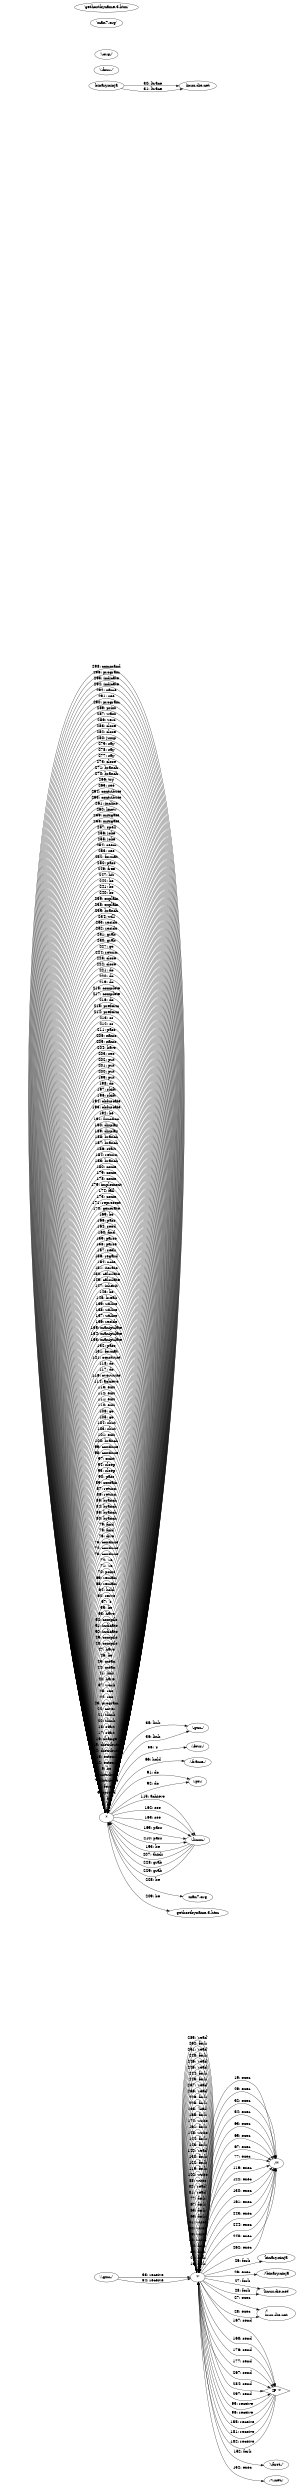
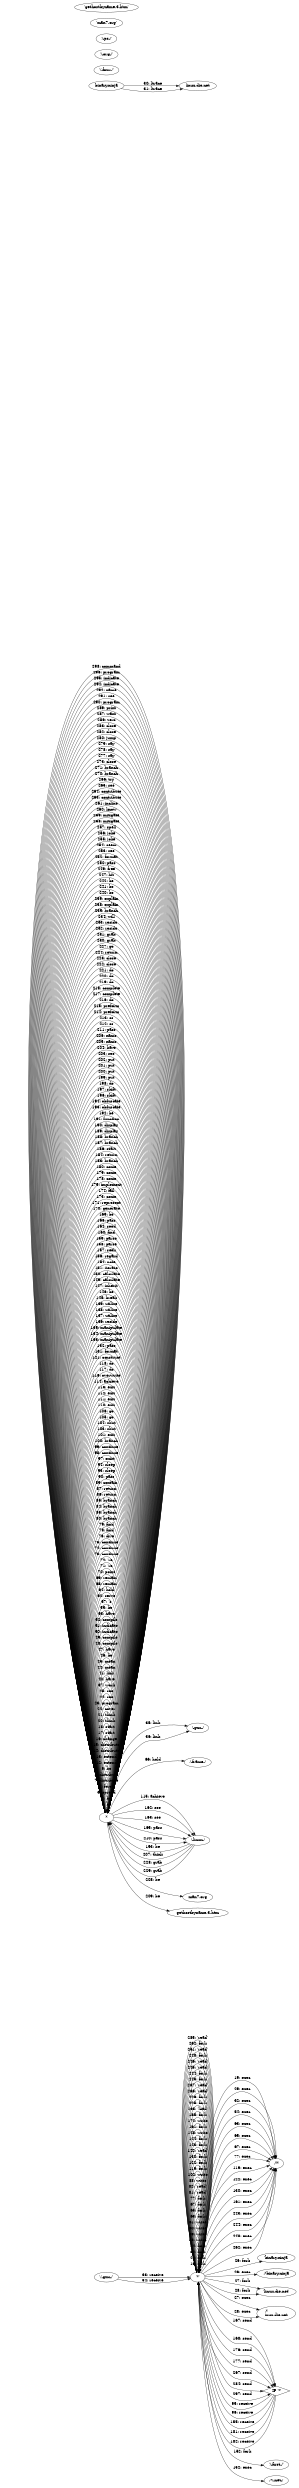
none -> (106, 39)
(198, 1747) -> none
(198, 1782) -> none
